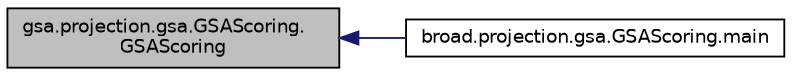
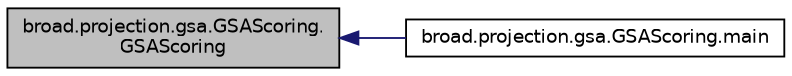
(173, 38) -> (173, 38)
